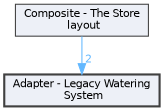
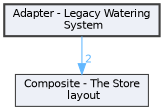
(82, 50) -> (82, 50)
